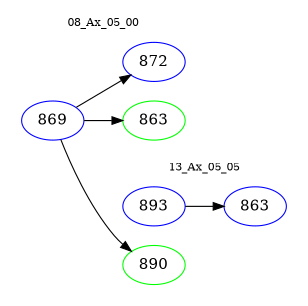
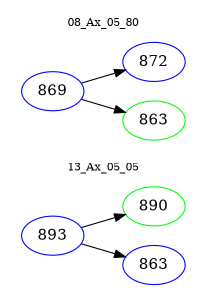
(103, 23) -> (103, 23)
(87, 195) -> (98, 223)
